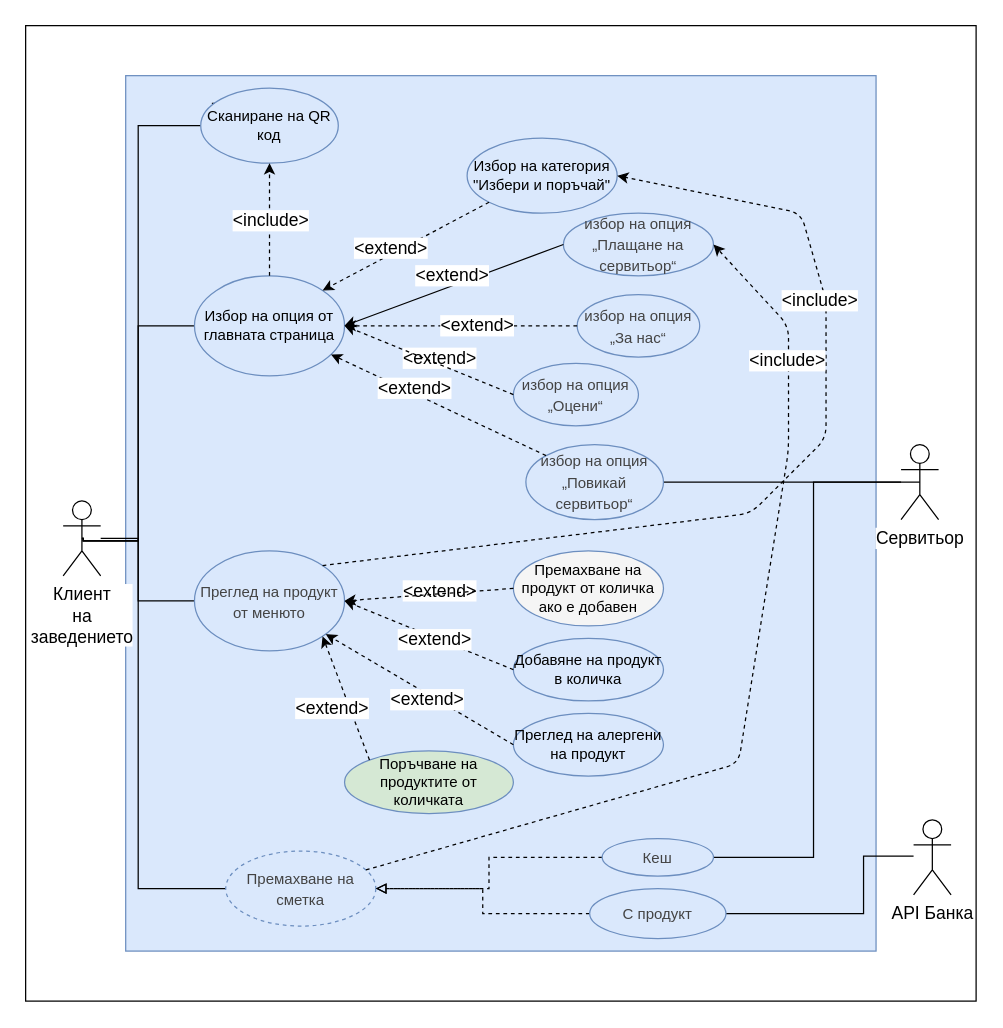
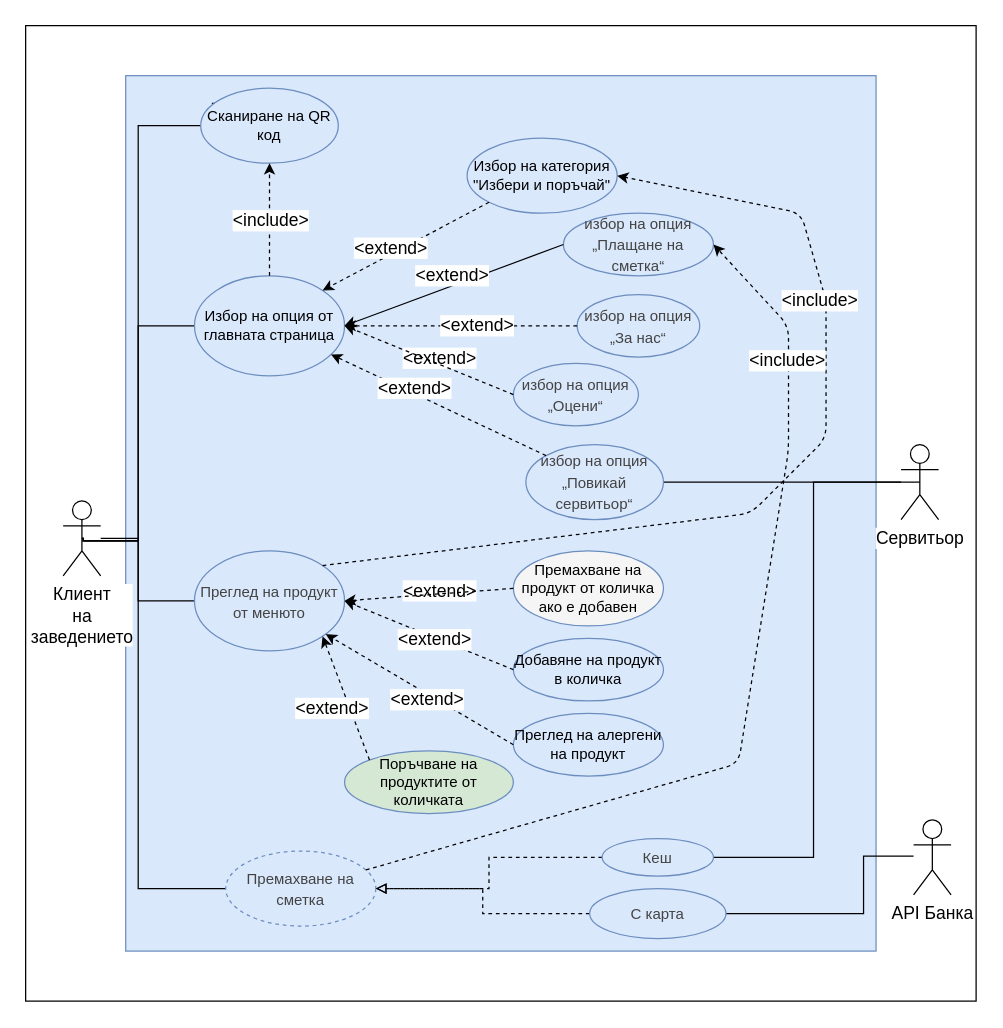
(638, 244) -> (638, 244)
(658, 913) -> (658, 913)
